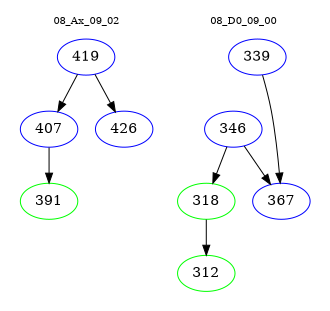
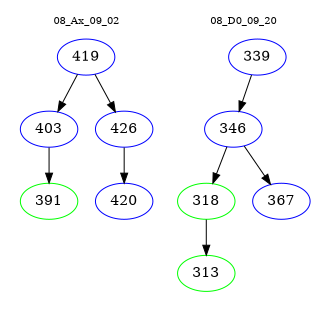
(244, 22) -> (244, 22)
(273, 124) -> (247, 88)
(49, 129) -> (49, 129)
none -> (124, 201)
(206, 273) -> (206, 273)
